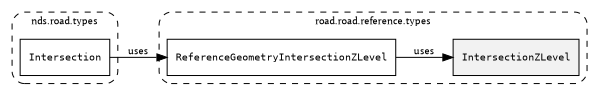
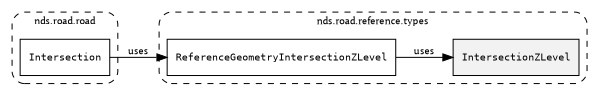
(65, 22) -> (65, 22)
(373, 22) -> (373, 22)
